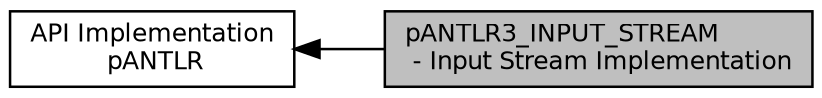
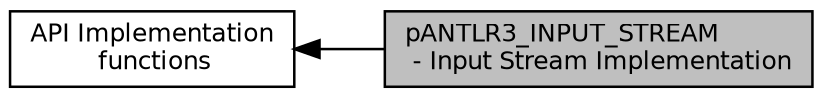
(152, 49) -> (152, 49)
